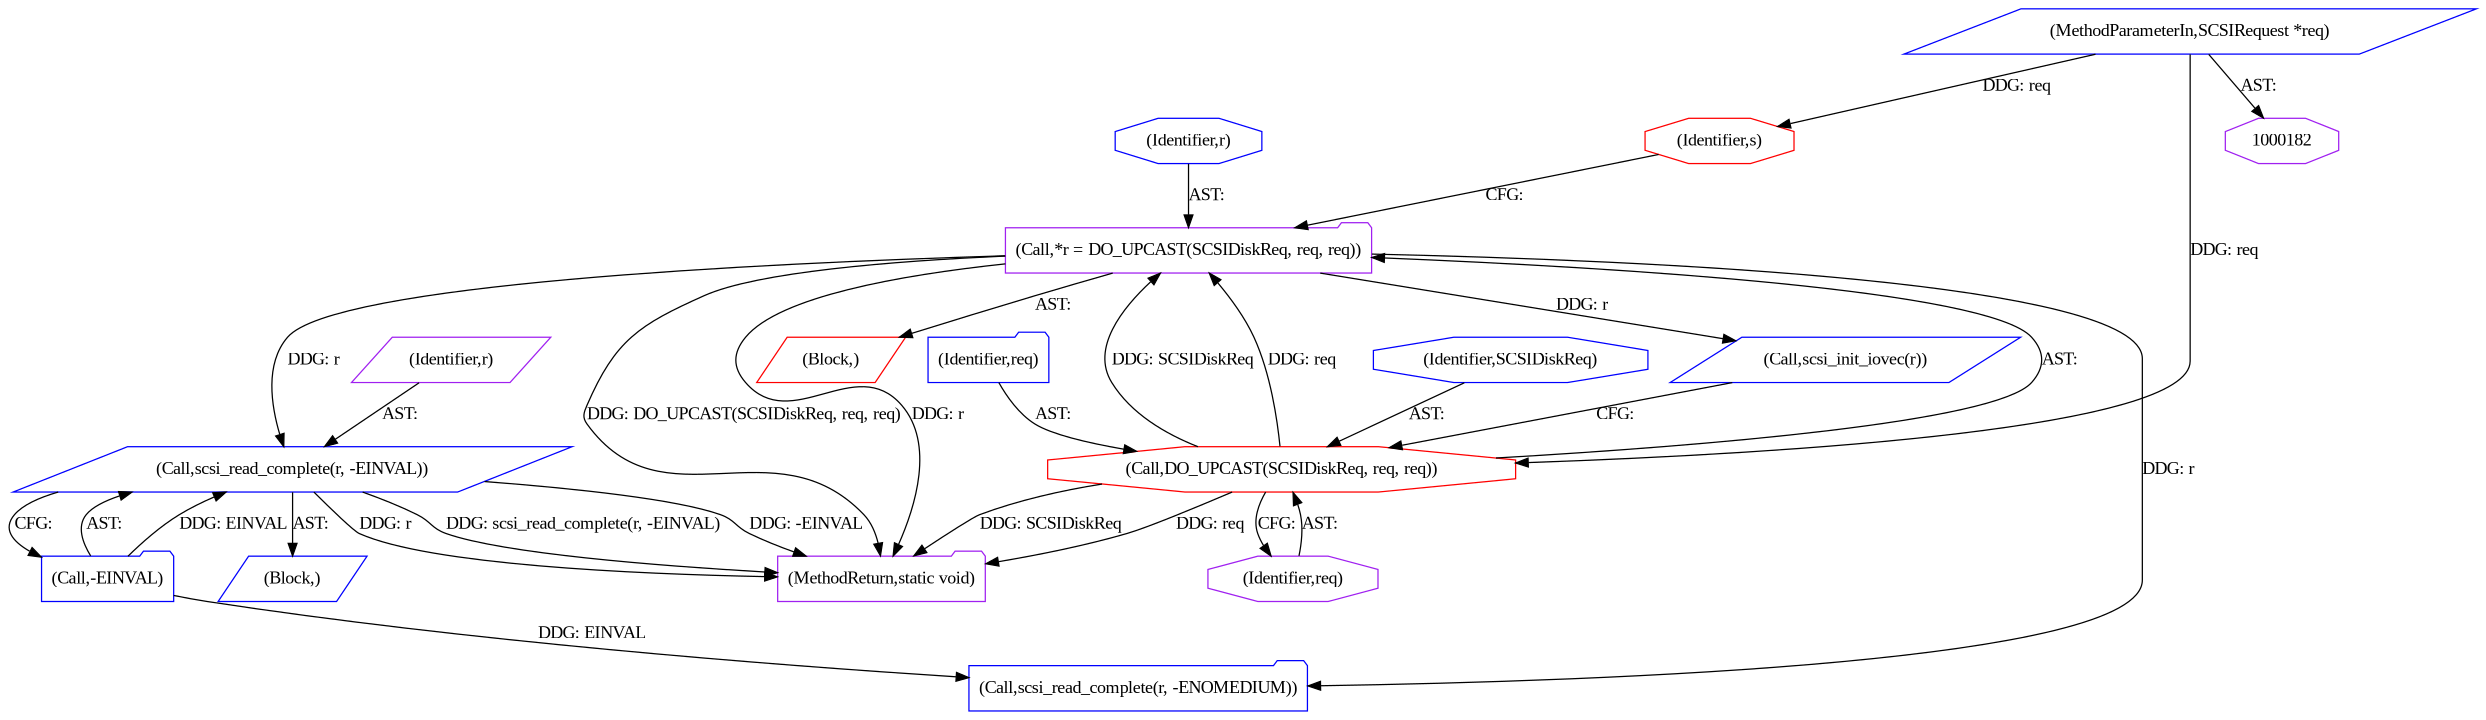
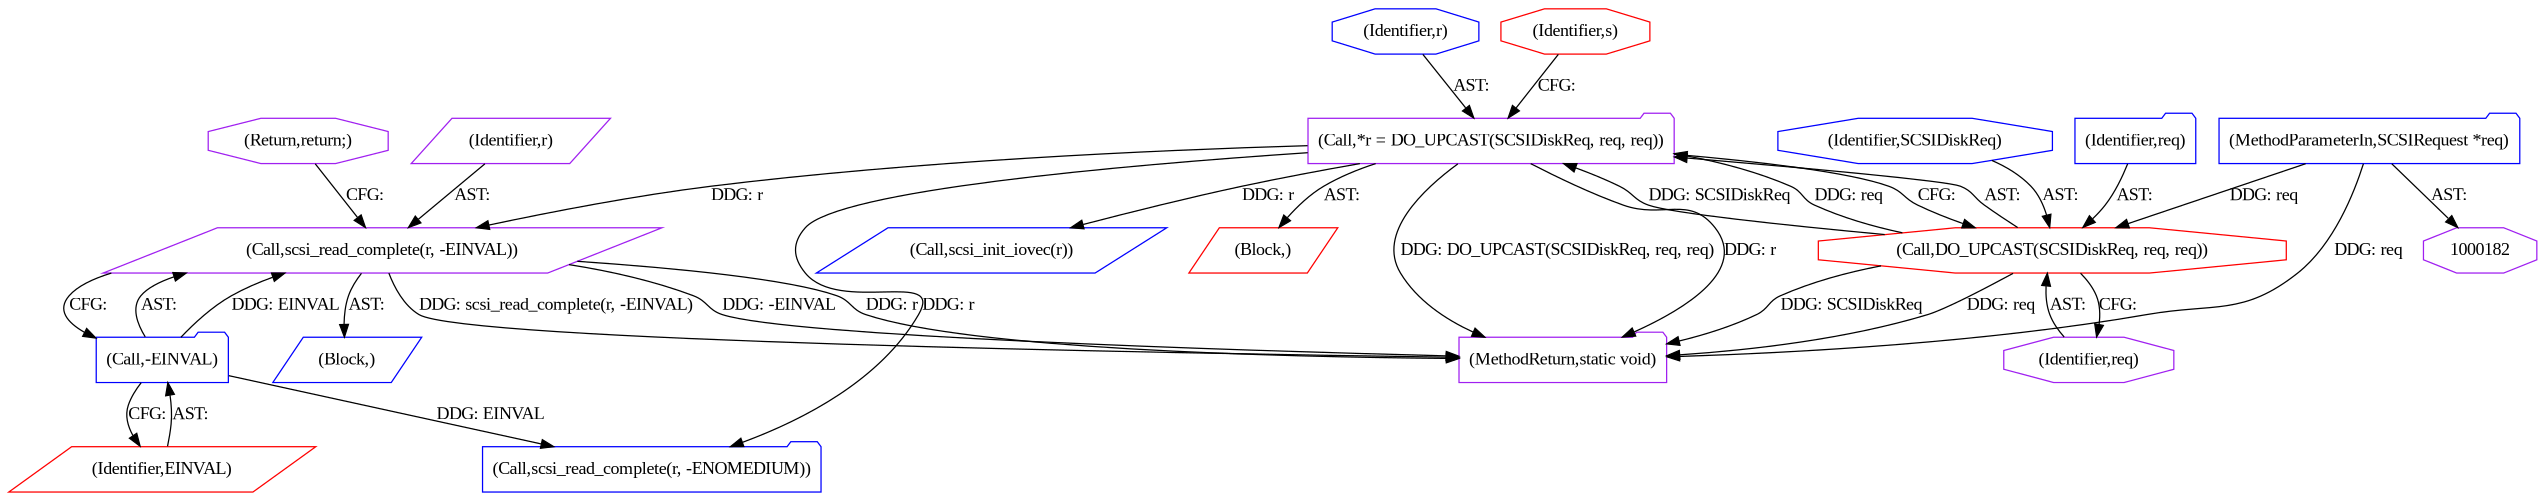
(2190, 31) -> (2369, 141)
(1943, 89) -> (2076, 325)
none -> (298, 141)
(1567, 414) -> (1882, 184)
none -> (162, 469)
(293, 469) -> (383, 250)
